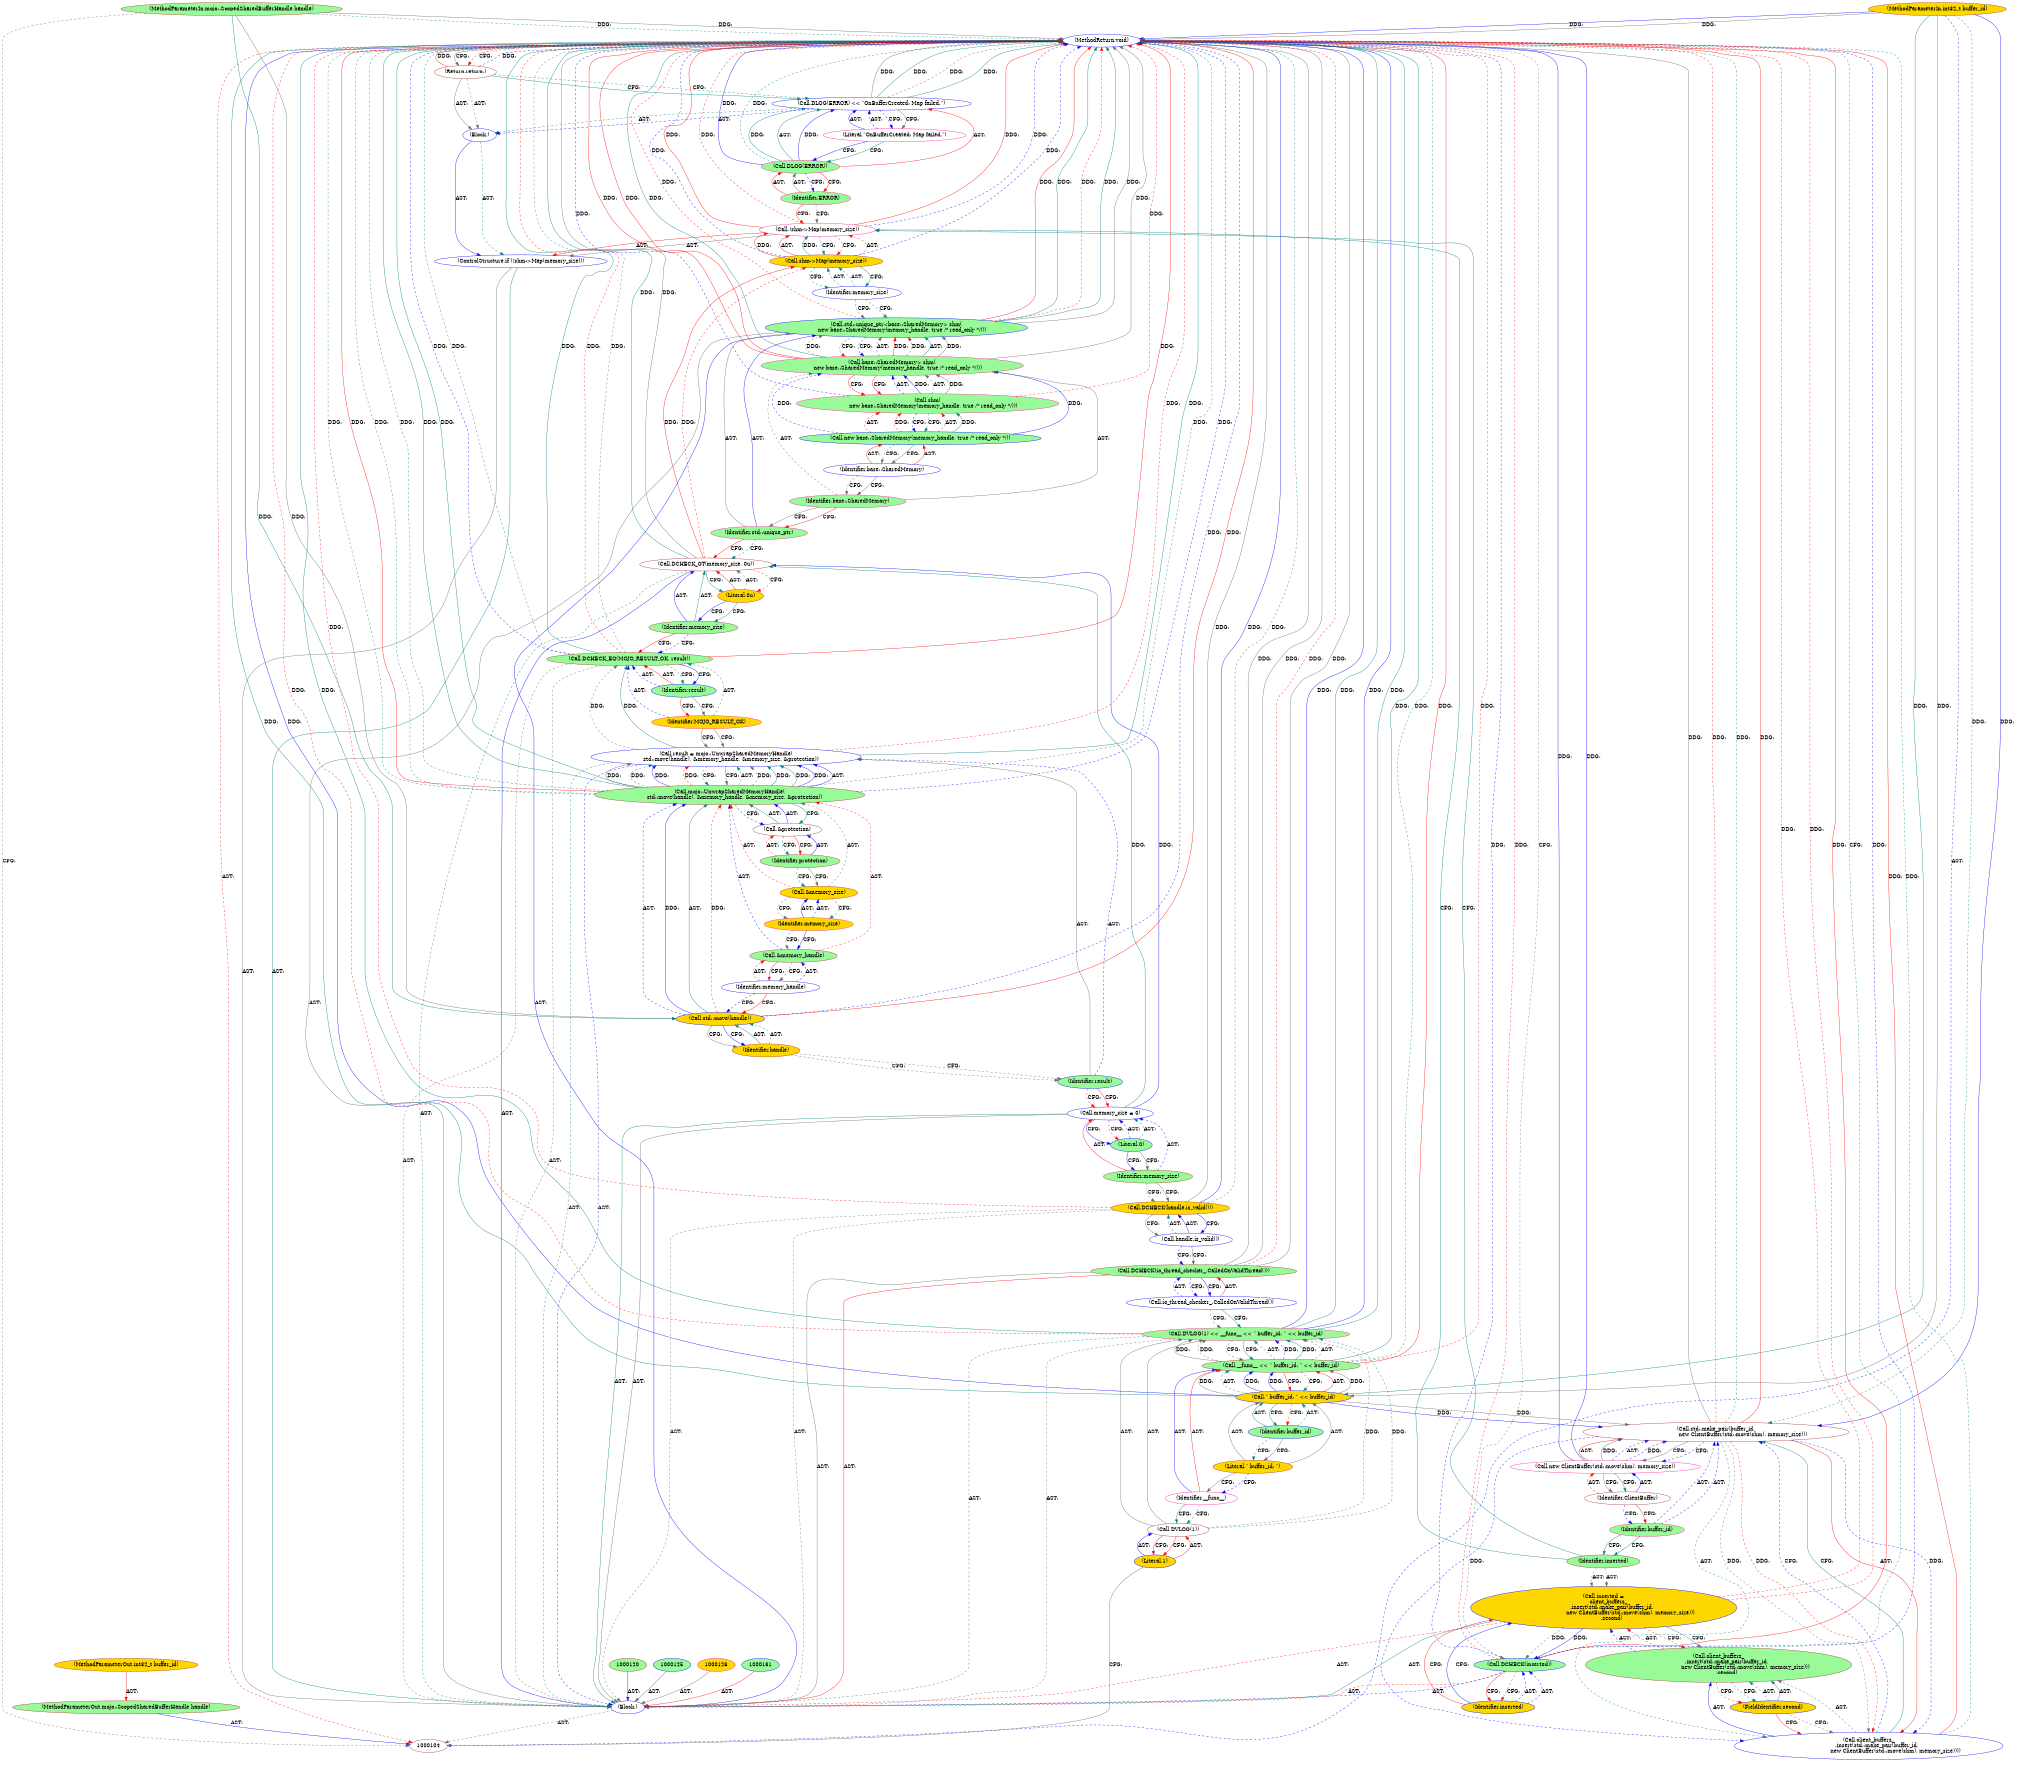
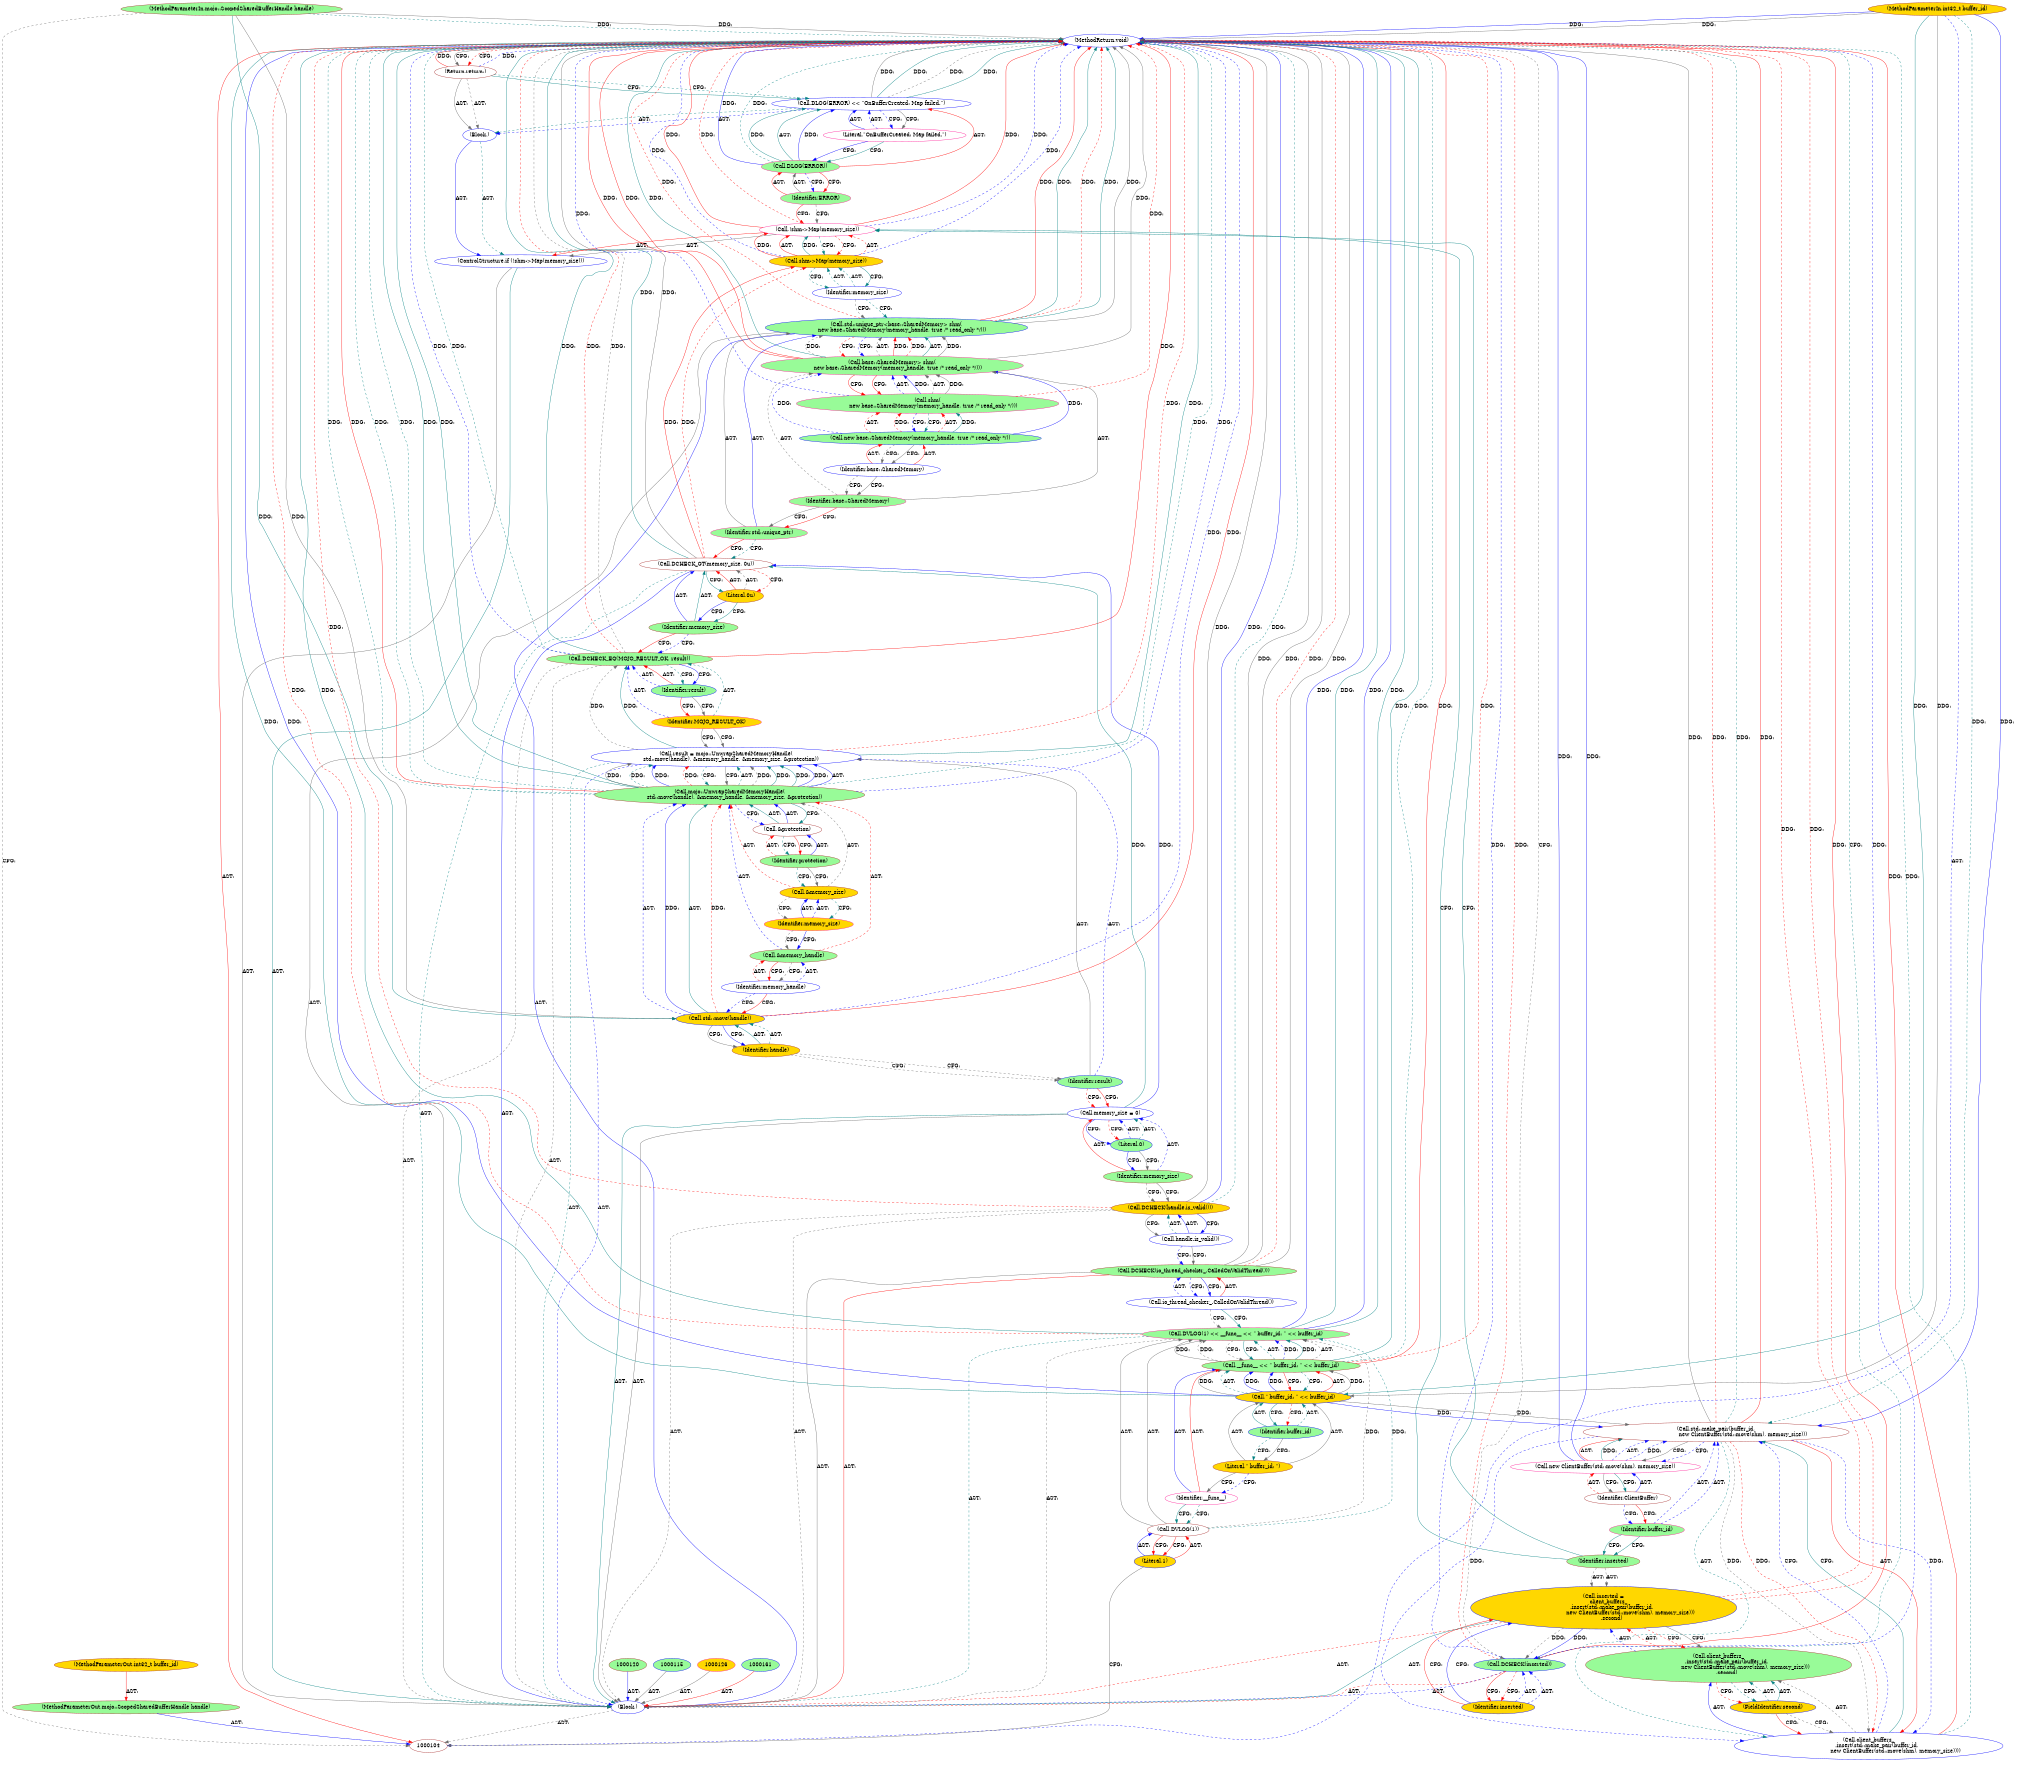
(219, 549) -> (219, 549)
(672, 1665) -> (672, 1665)
